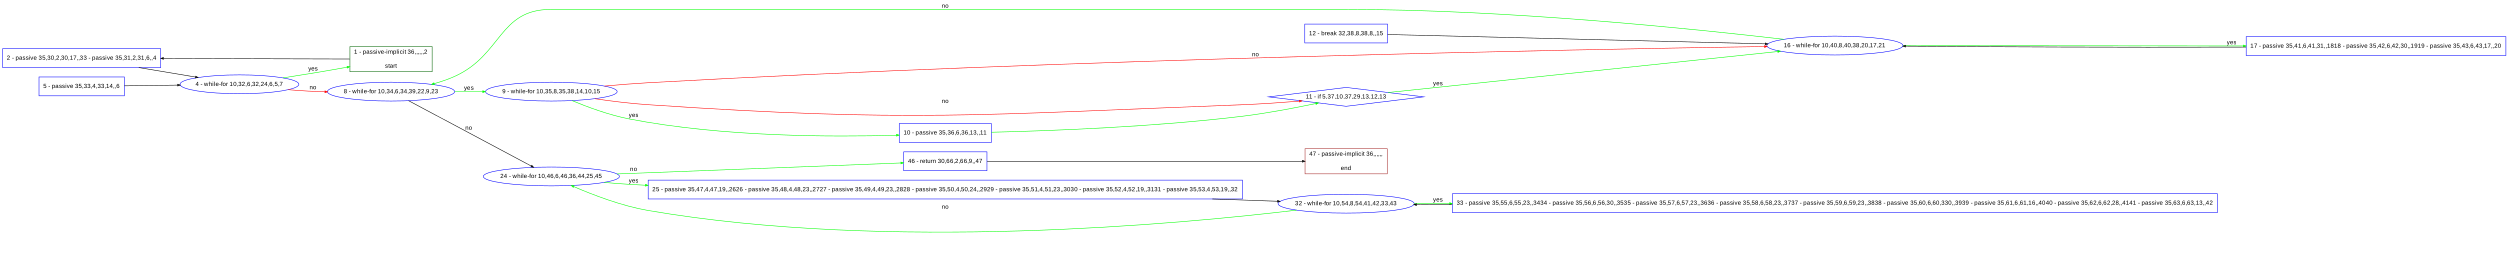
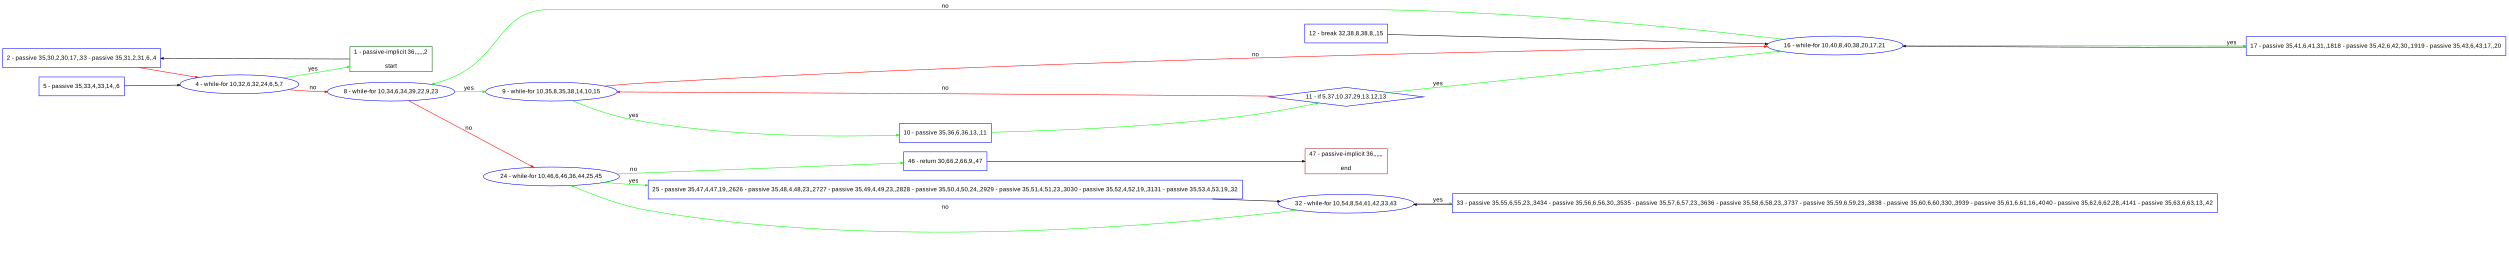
(167, 72) -> (167, 72)
(947, 115) -> (947, 94)
(470, 133) -> (470, 133)
